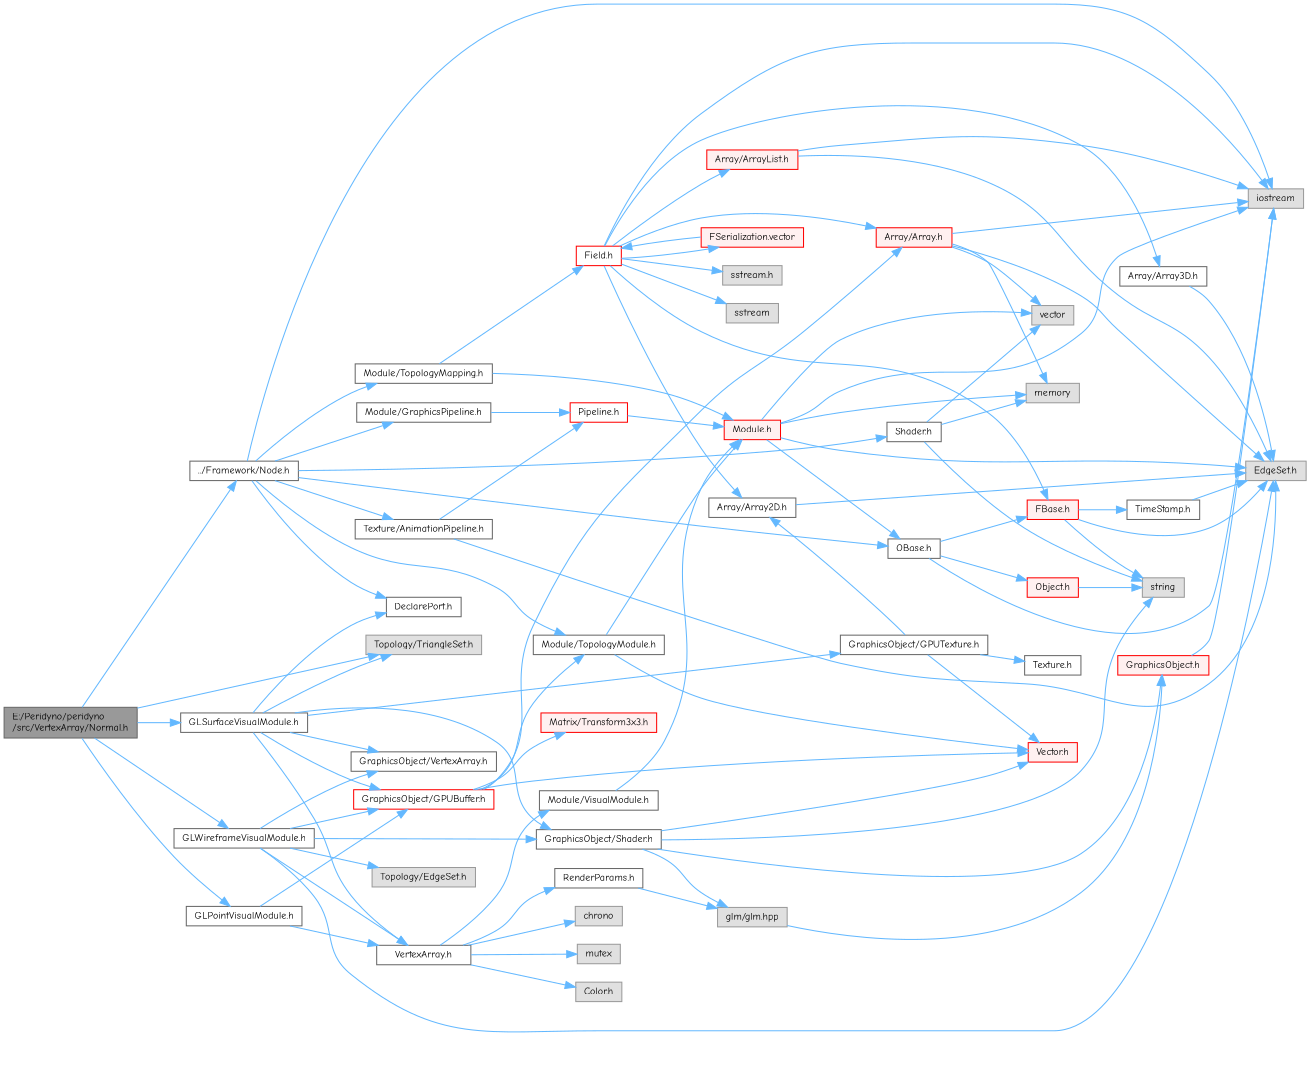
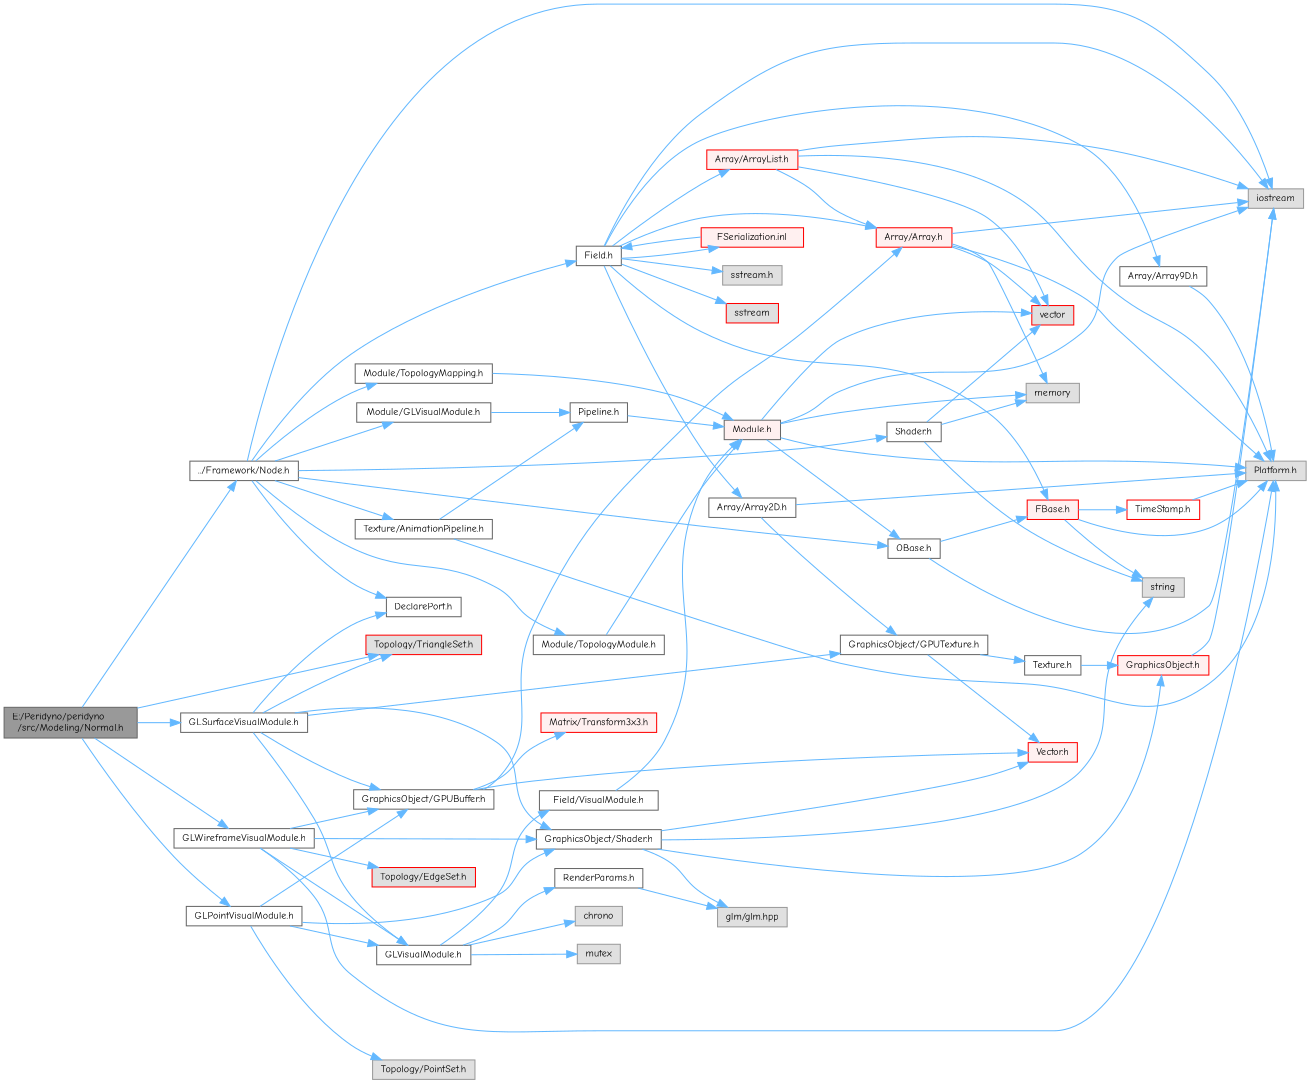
none -> (821, 198)
none -> (942, 199)
(752, 237) -> (752, 237)
(599, 256) -> (599, 256)
(1163, 276) -> (1163, 276)
(752, 313) -> (752, 313)
(1053, 315) -> (1053, 315)
(507, 318) -> (389, 331)
(424, 413) -> (424, 413)
(599, 413) -> (599, 413)
(752, 430) -> (752, 430)
(1276, 471) -> (1276, 471)
(1163, 510) -> (1163, 510)
(843, 578) -> (823, 575)
(1053, 588) -> none
(424, 645) -> (424, 645)
(530, 709) -> none
(810, 721) -> none
(71, 723) -> (71, 723)
(424, 762) -> none
(424, 799) -> (424, 799)
(599, 800) -> (599, 800)
(424, 877) -> (424, 877)
(1049, 912) -> (1094, 665)
none -> (434, 915)
(424, 955) -> (424, 955)
(599, 992) -> none
none -> (424, 1070)
